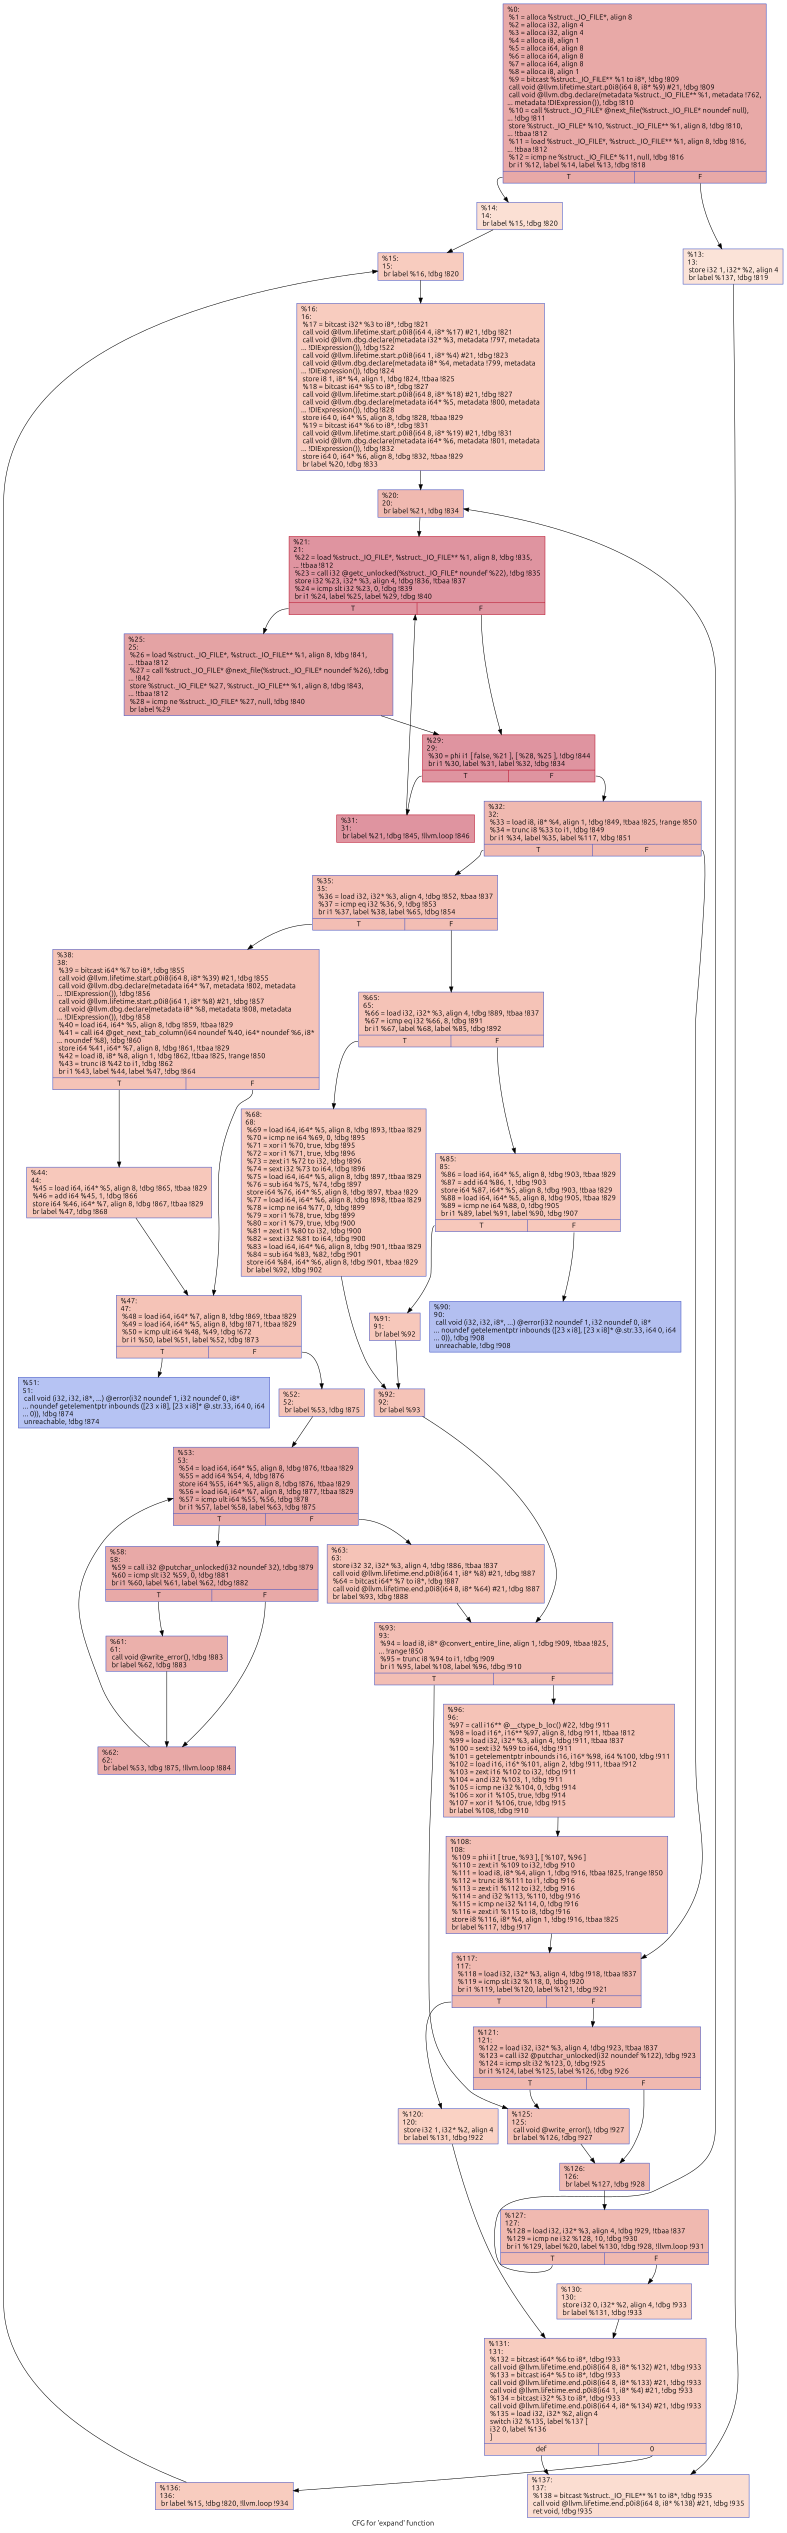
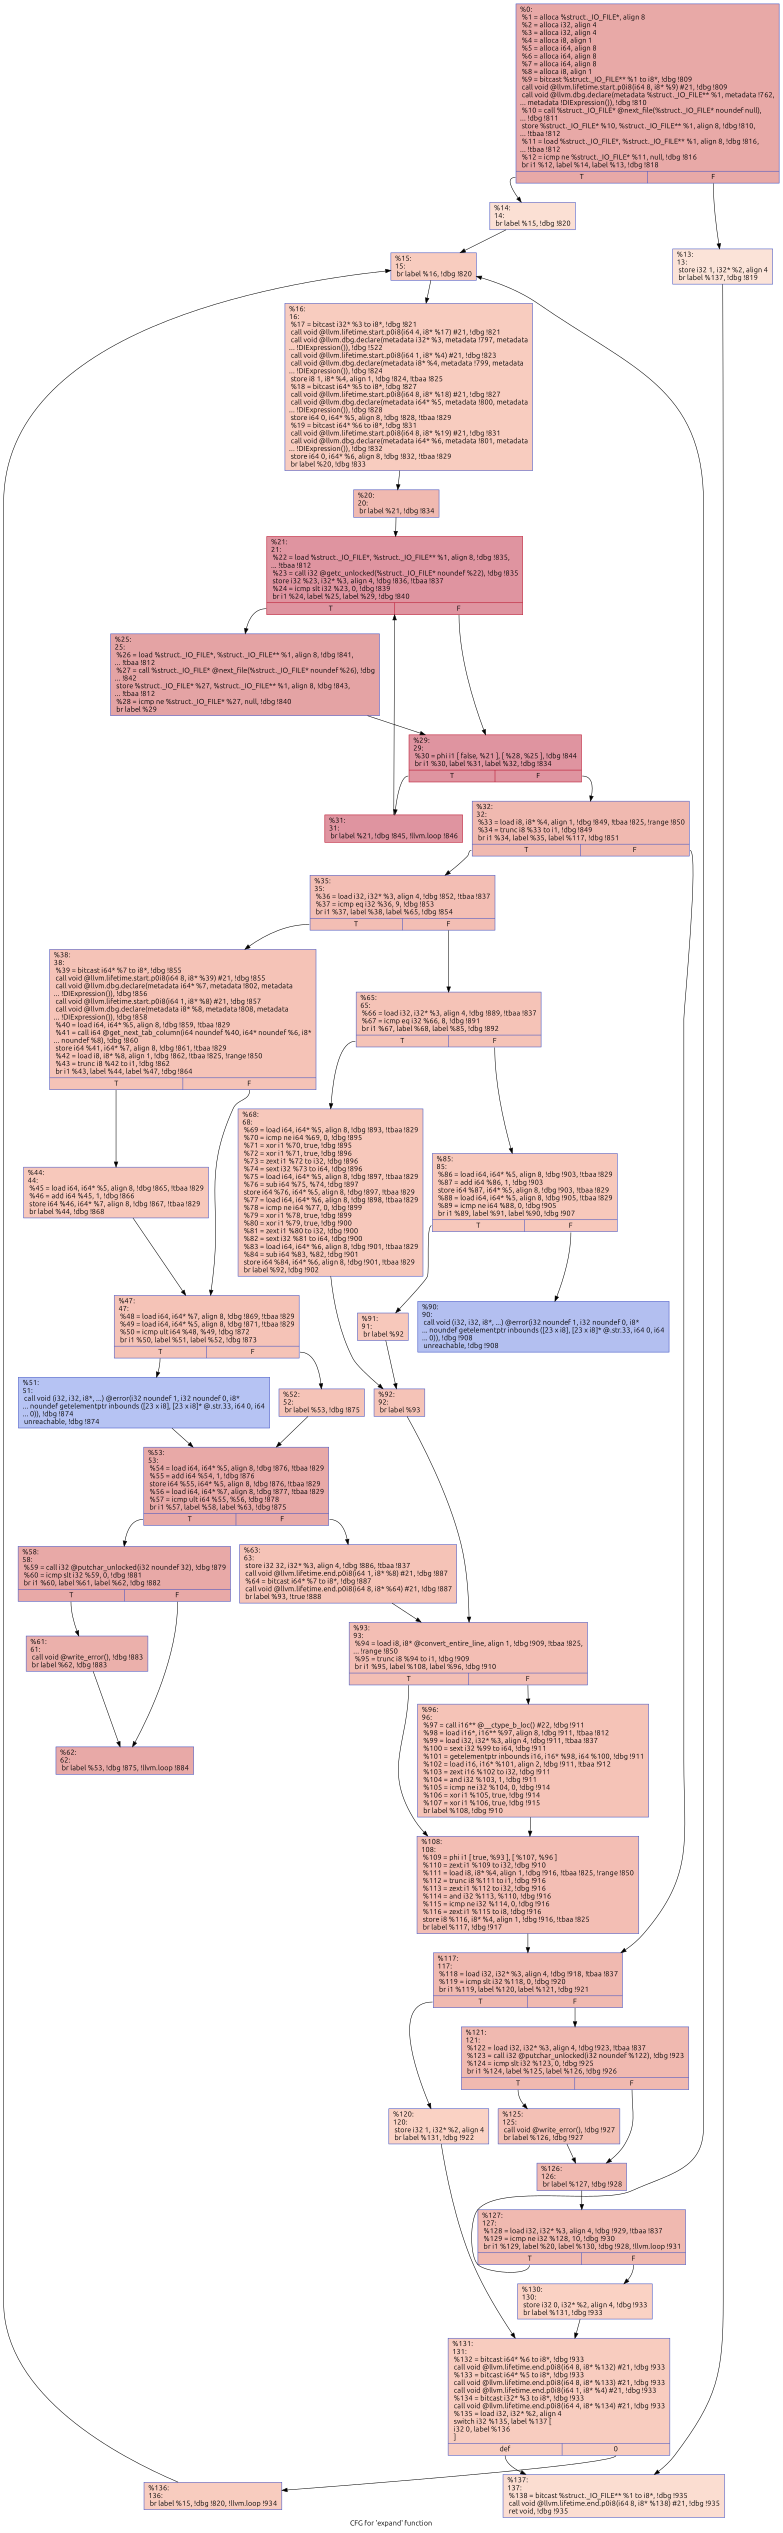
(69, 1212) -> (66, 1212)
(186, 1332) -> (184, 1332)
(715, 1423) -> (704, 1334)
(231, 1476) -> (202, 1476)
(370, 1597) -> (283, 1597)
(79, 1613) -> (181, 1436)
(429, 1912) -> (399, 1762)
